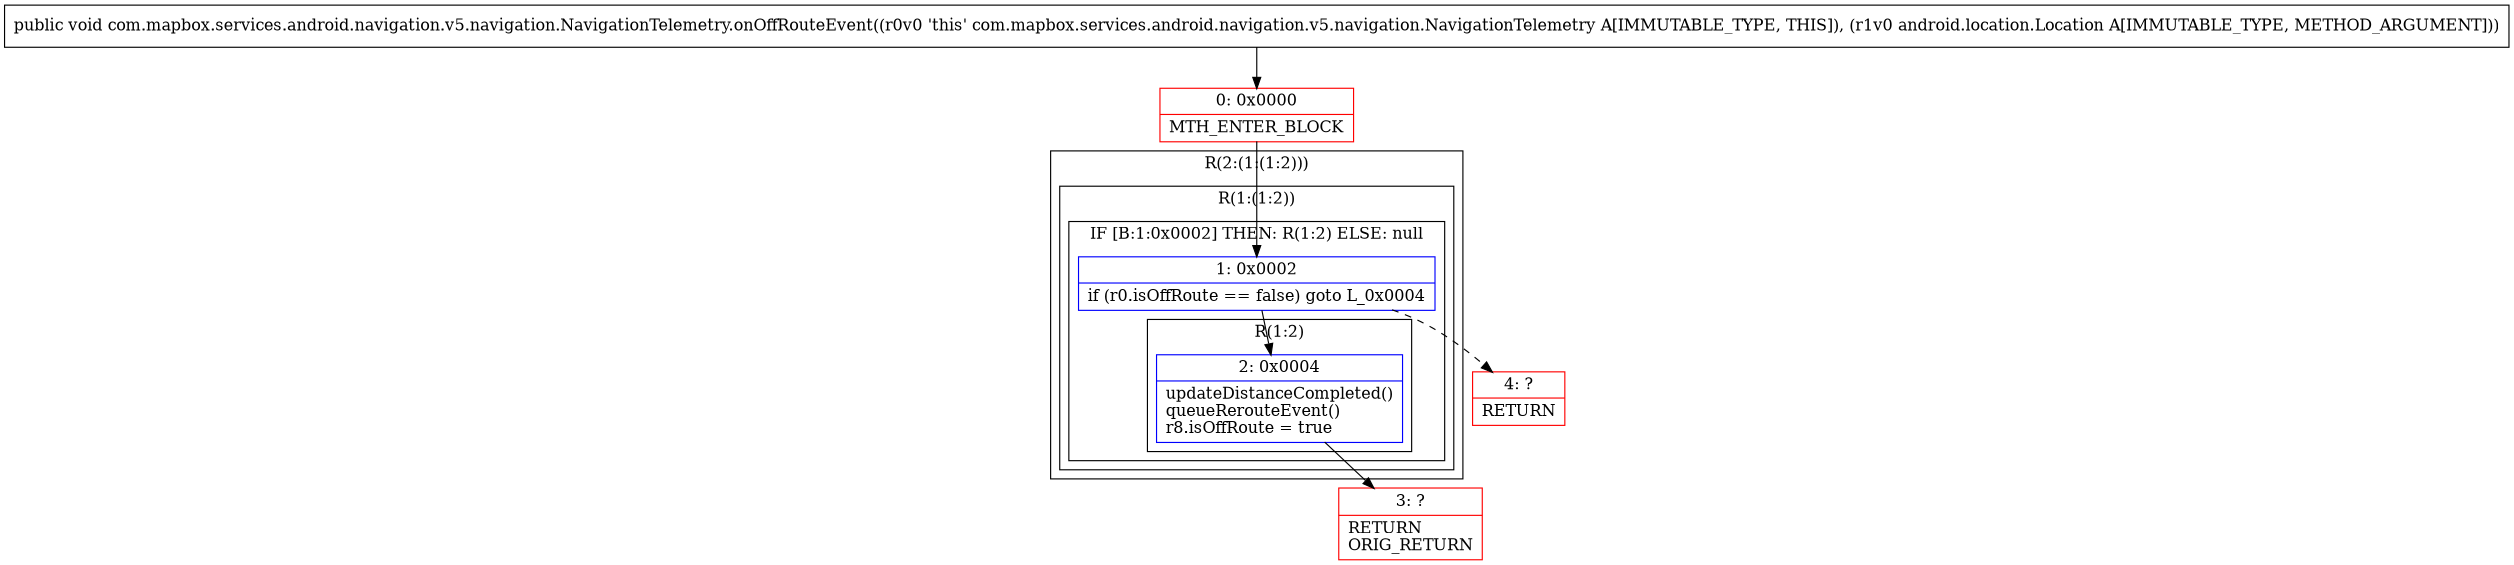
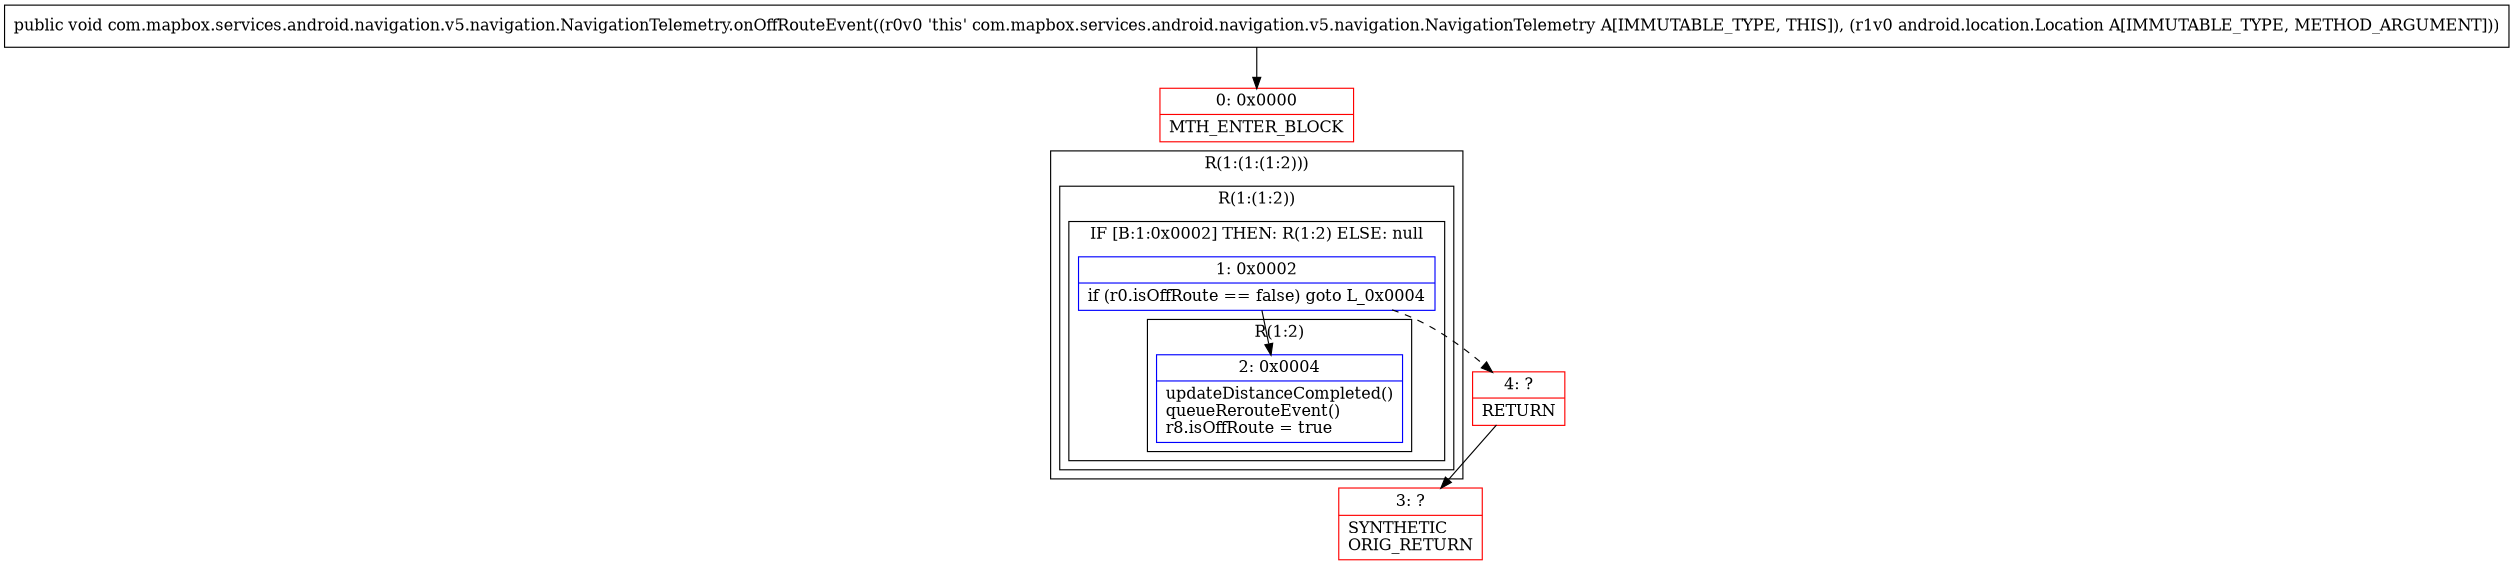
(1257, 164) -> (1257, 164)
(1257, 193) -> none
(1345, 461) -> (1473, 452)
(1385, 528) -> (1398, 528)
